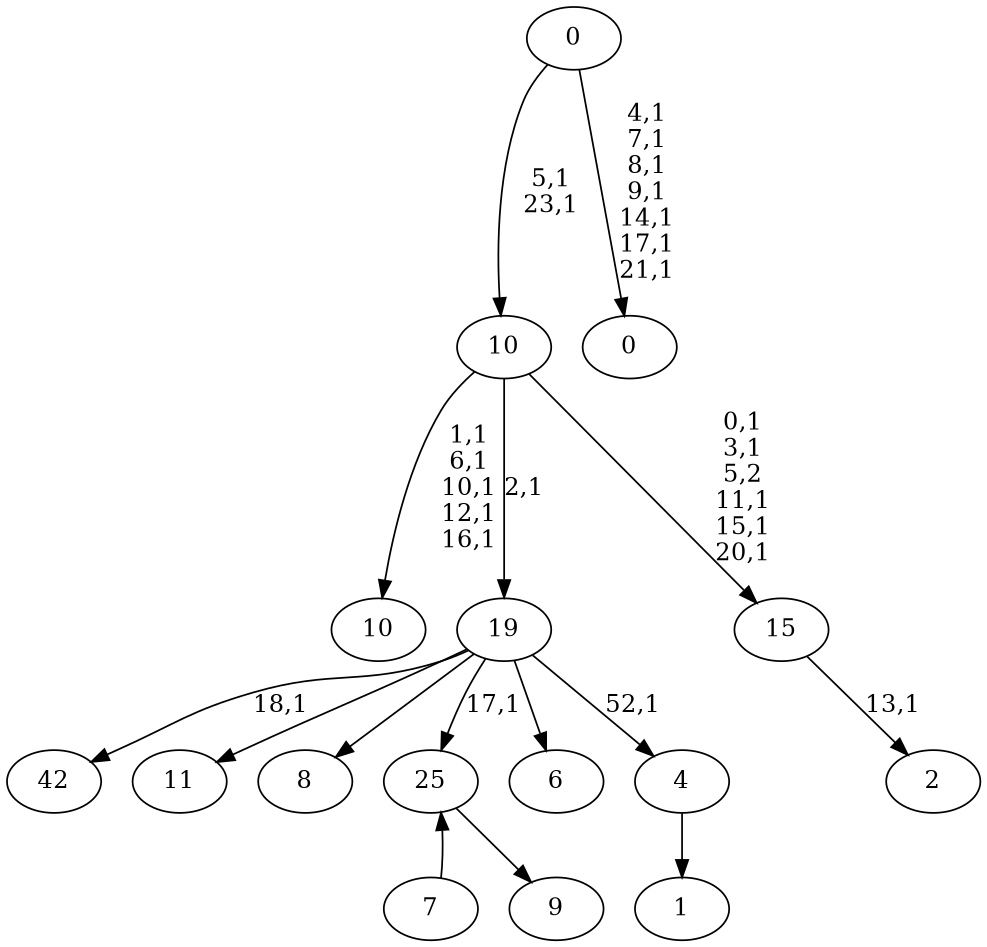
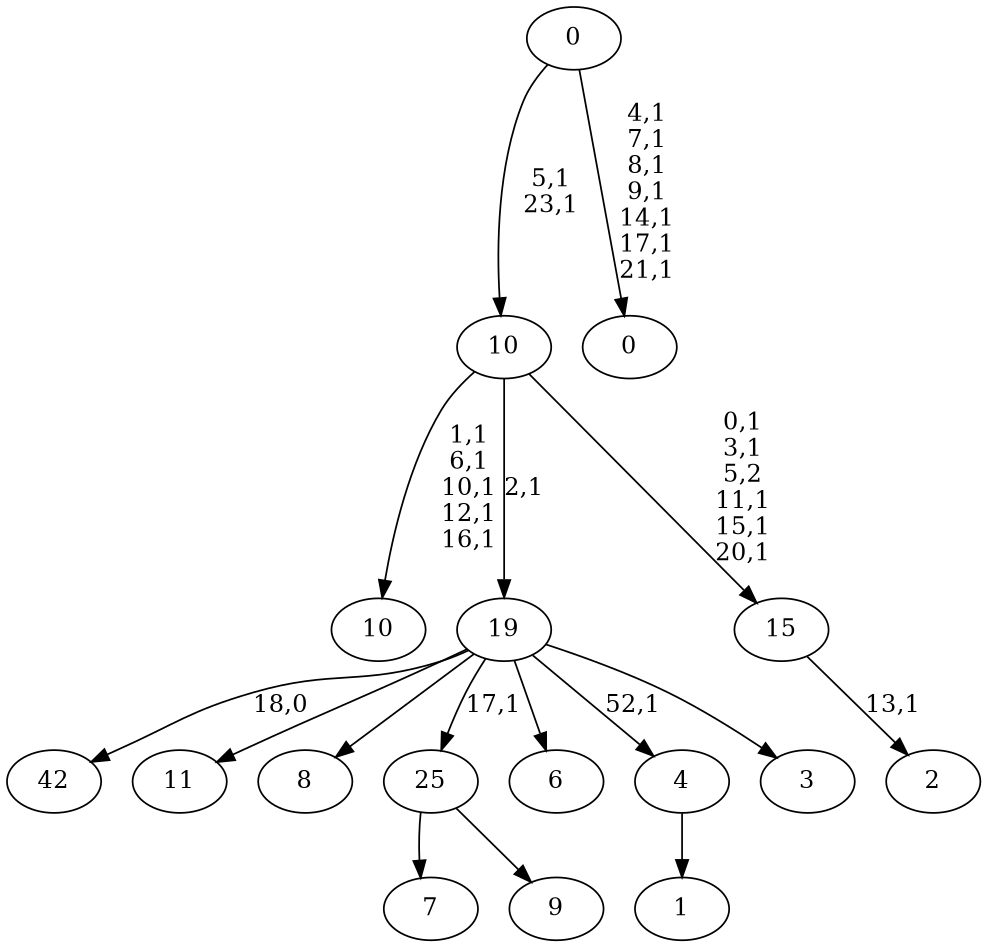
(281, 706) -> (281, 706)
none -> (808, 782)
(443, 854) -> (419, 836)
